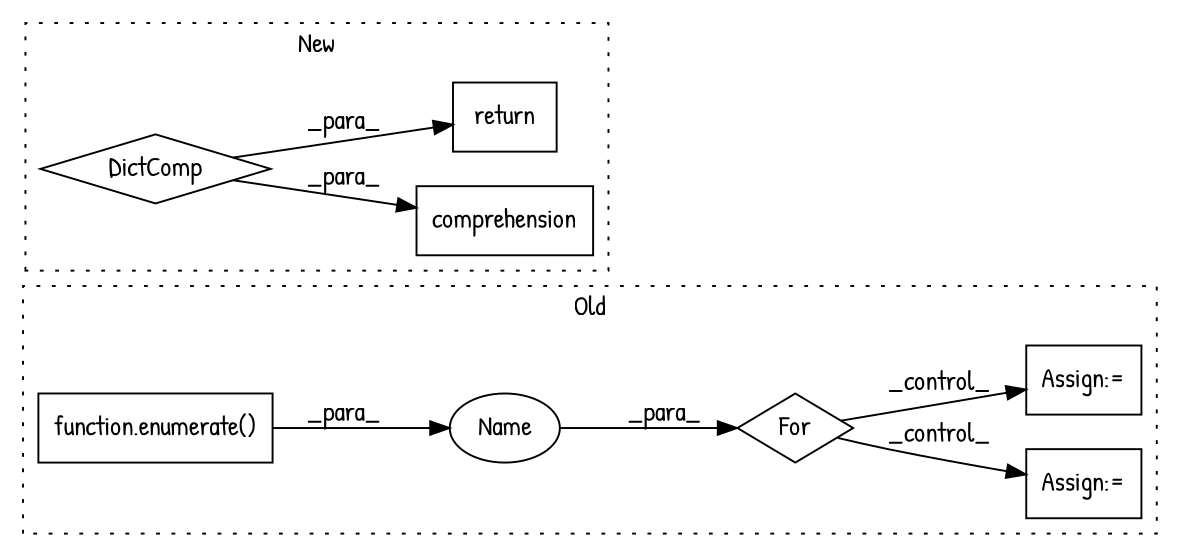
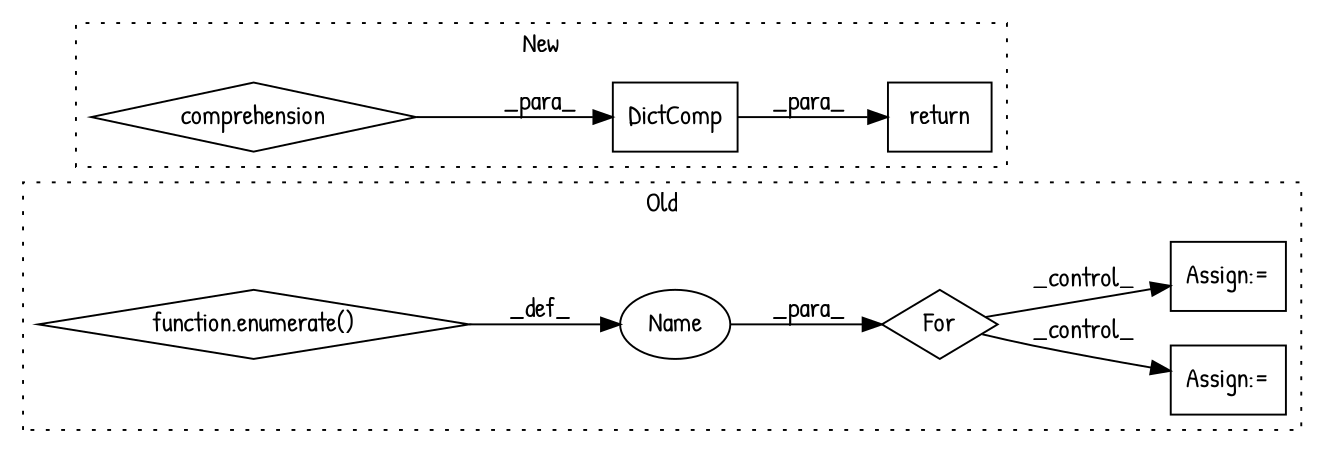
(155, 169) -> (675, 117)
(315, 193) -> (505, 117)
(505, 221) -> (254, 117)
(345, 414) -> (541, 310)
(155, 428) -> (254, 324)
